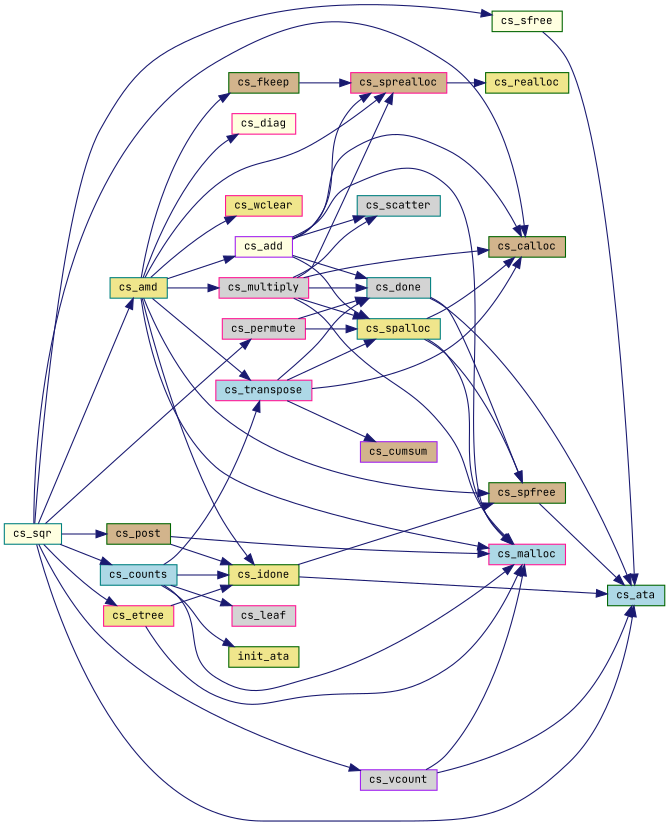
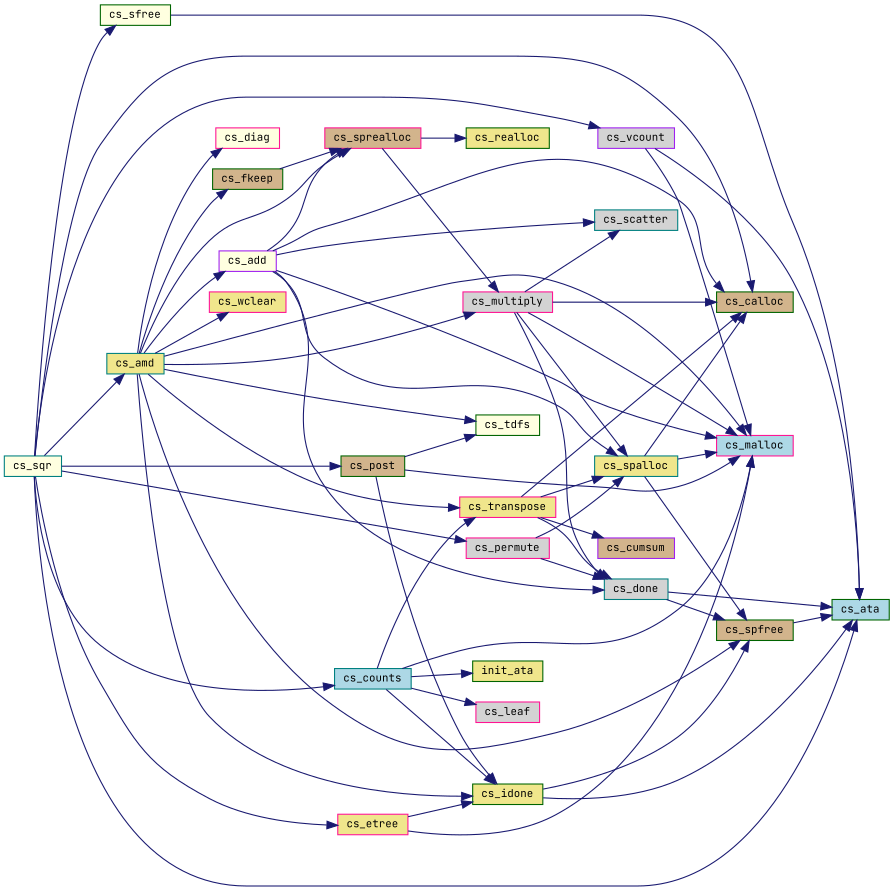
(345, 198) -> (437, 216)
(264, 390) -> (508, 507)
none -> (508, 425)
